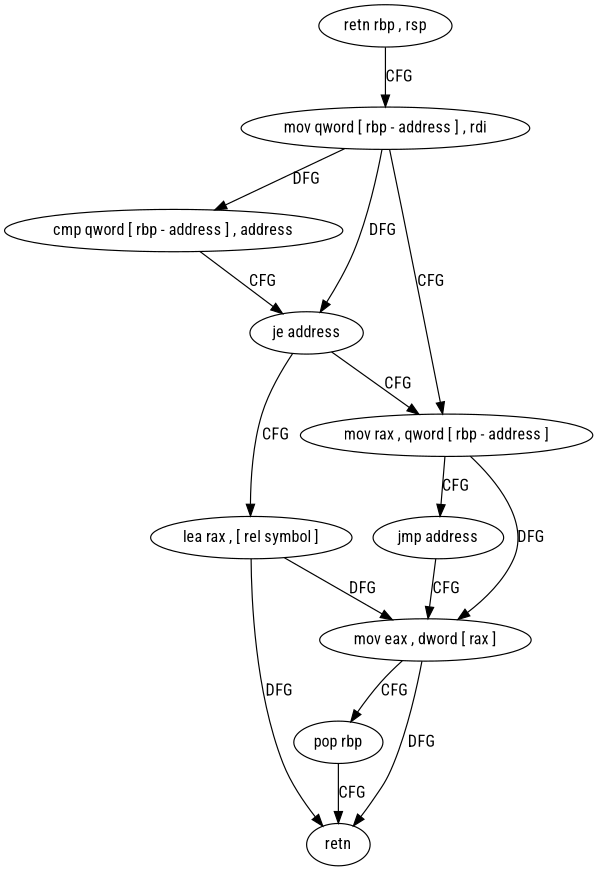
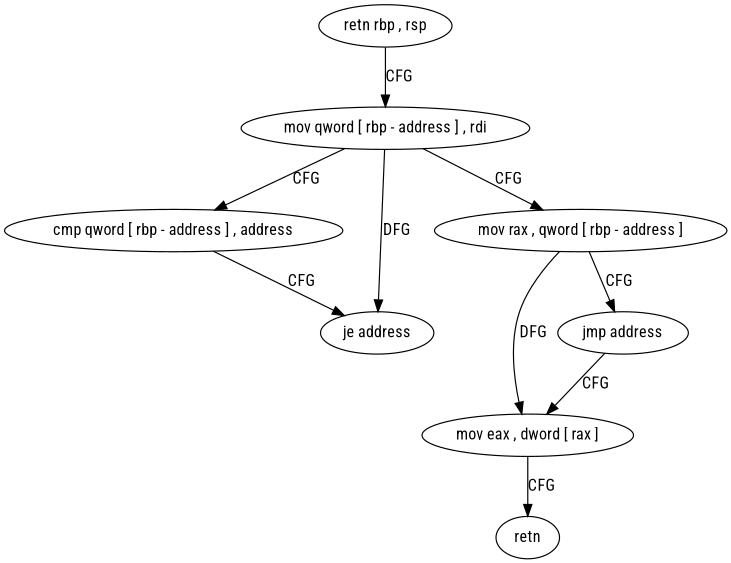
(307, 179) -> (307, 179)
(370, 380) -> none
(251, 538) -> none
(338, 742) -> none
(422, 742) -> (542, 486)
